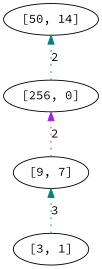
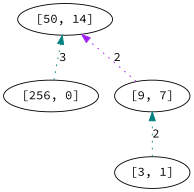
(55, 58) -> (63, 58)
(51, 139) -> (112, 61)
(55, 211) -> (156, 134)
